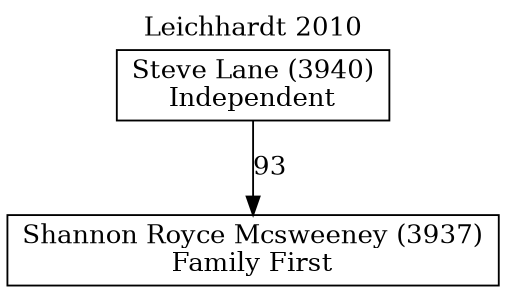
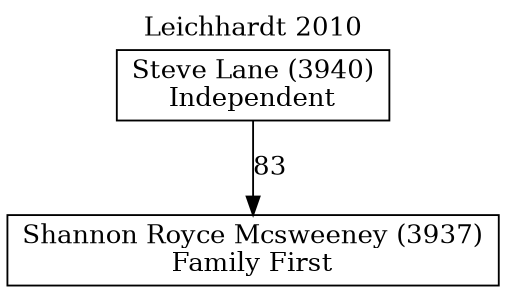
(271, 168) -> (271, 168)
